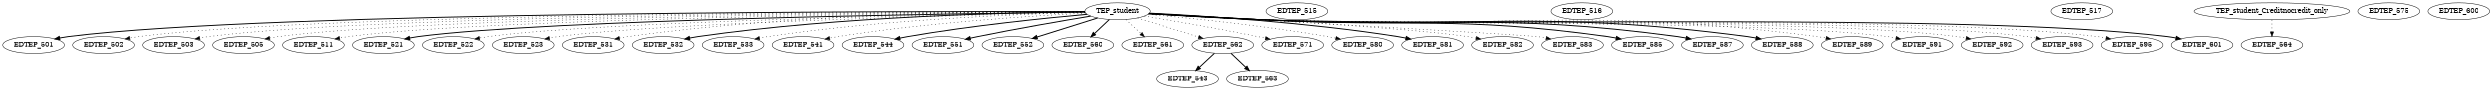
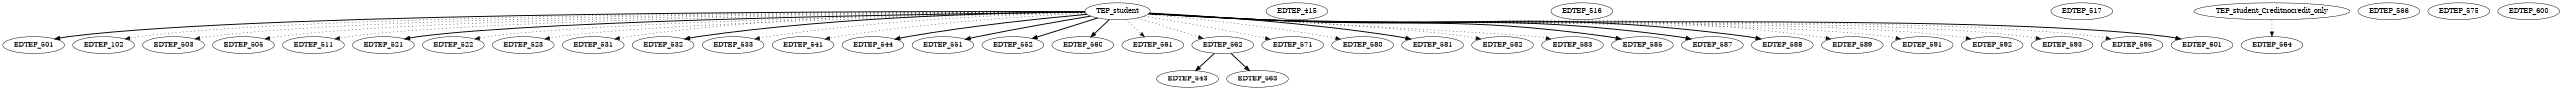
(1297, 11) -> (1297, 11)
none -> (2389, 11)
(104, 45) -> (104, 45)
